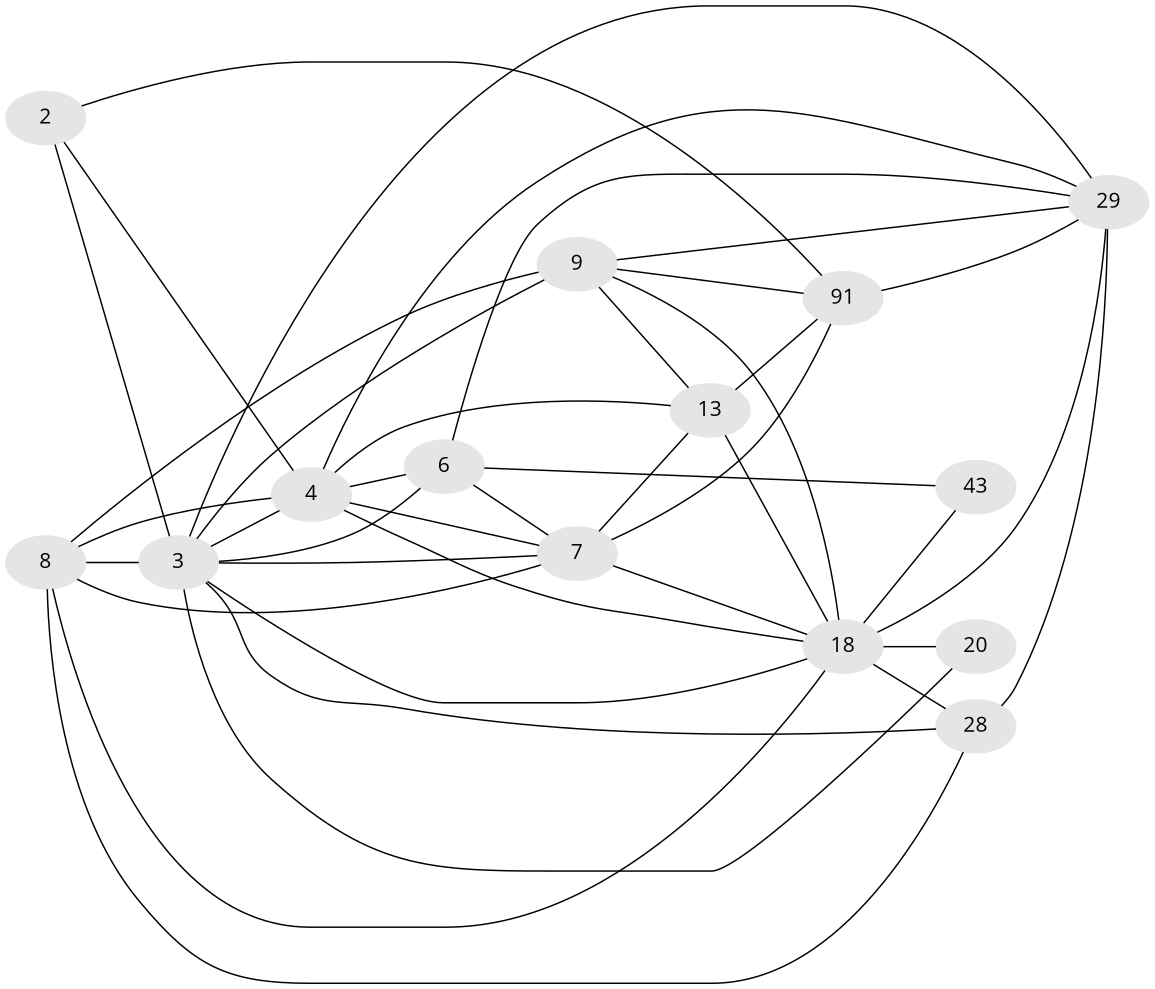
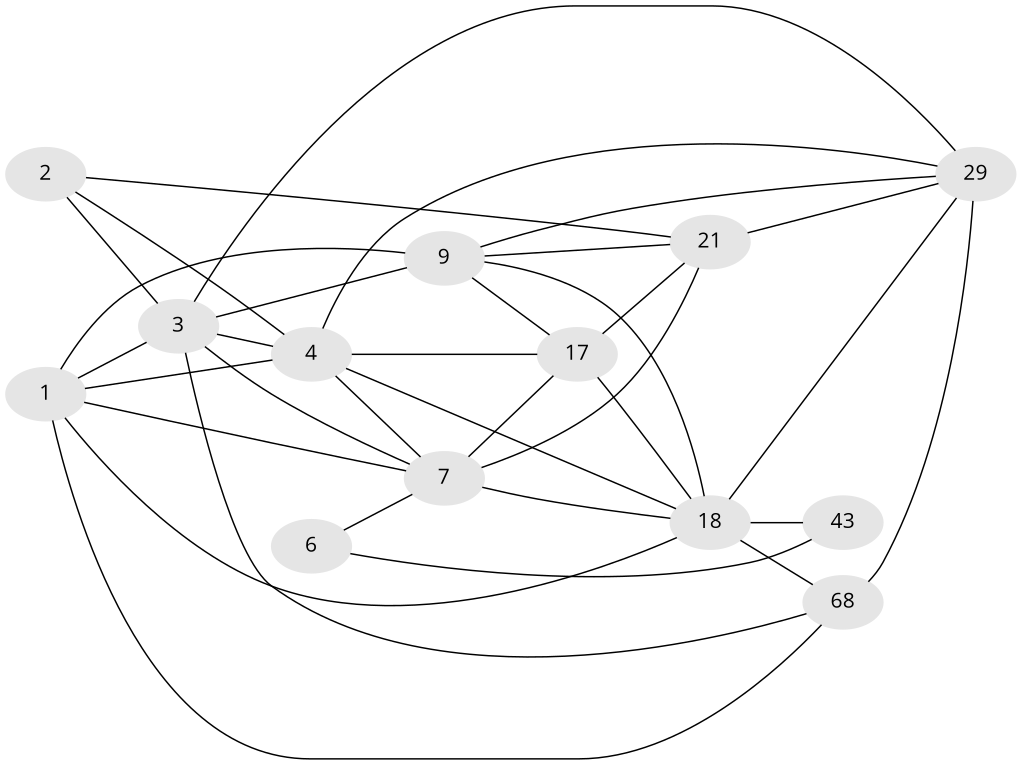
(681, 174) -> none
(843, 298) -> (710, 242)
(710, 410) -> (577, 354)
(378, 481) -> none
(327, 543) -> none
(46, 563) -> (46, 394)
(976, 647) -> none
(494, 703) -> none
(976, 726) -> (843, 602)
